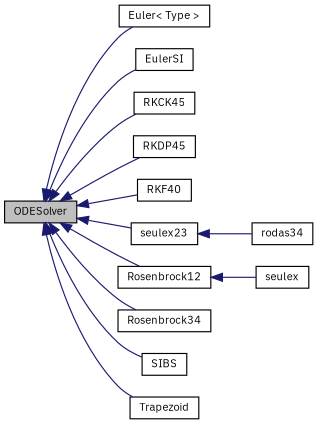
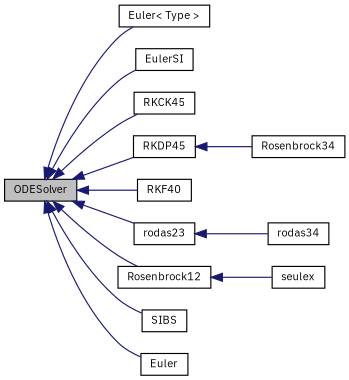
(164, 234) -> (164, 234)
(92, 275) -> (230, 147)
(164, 408) -> (164, 364)
